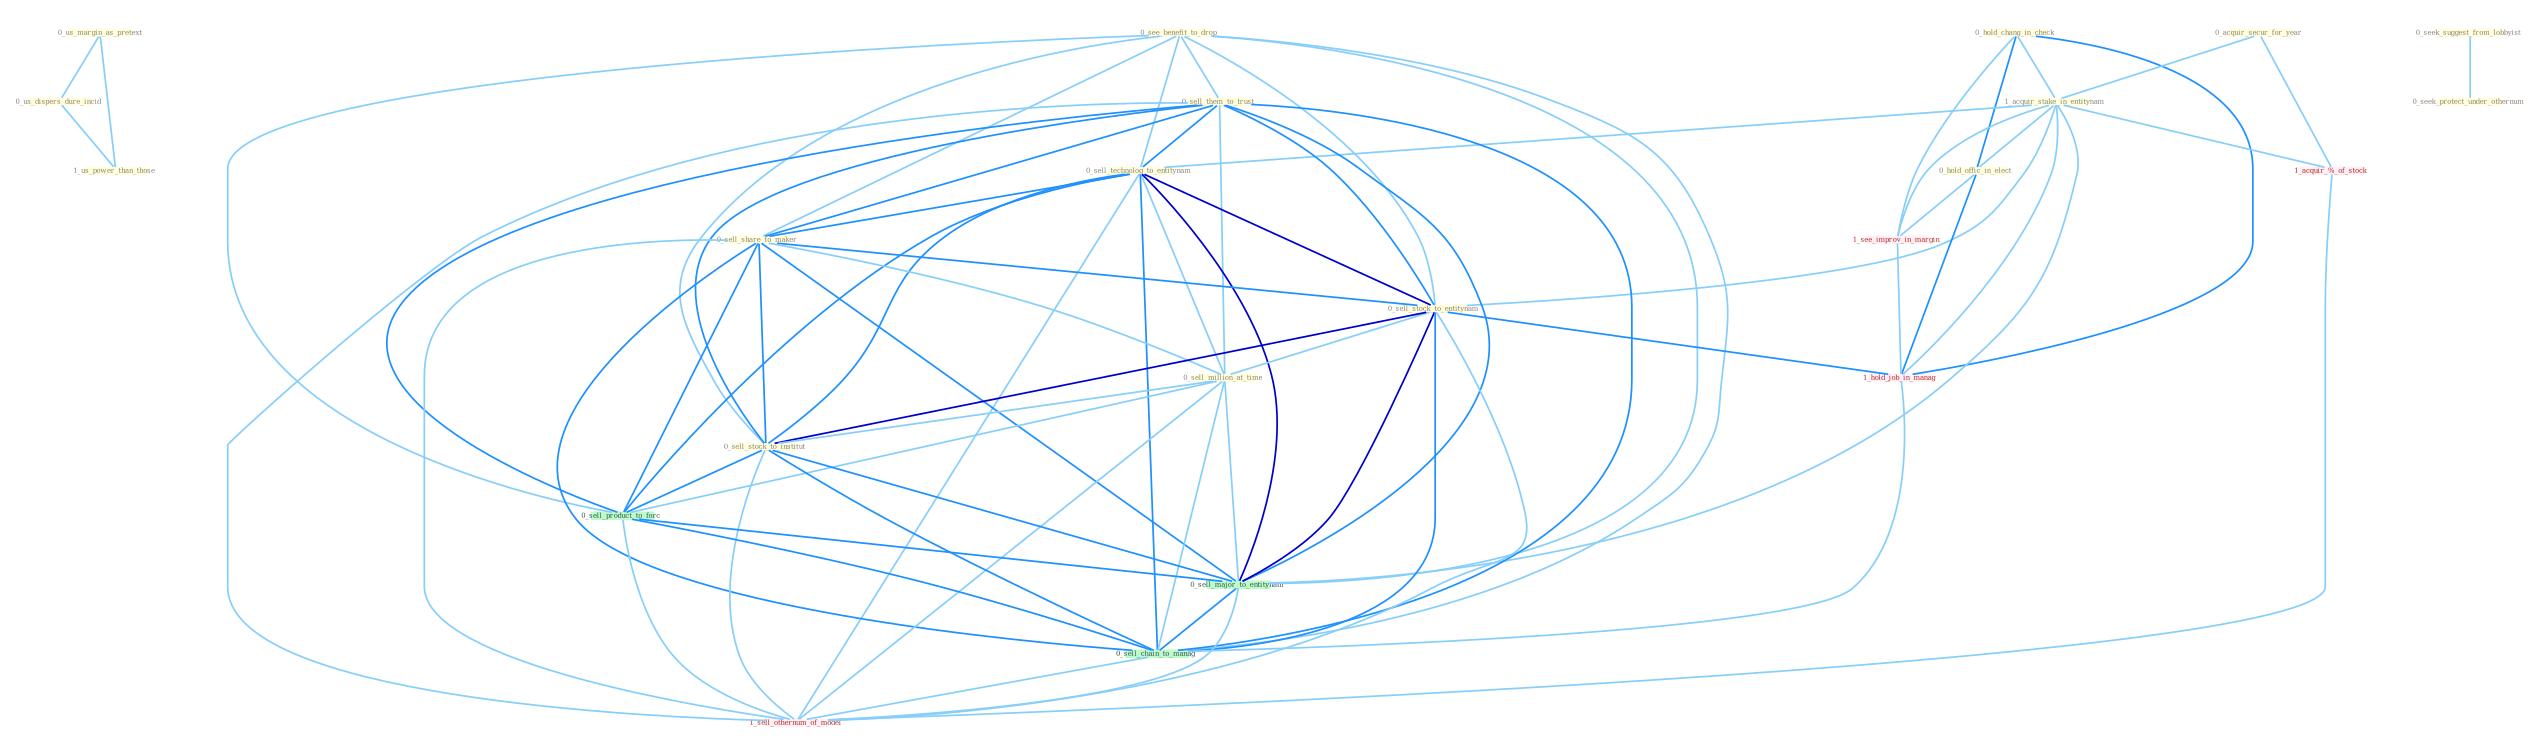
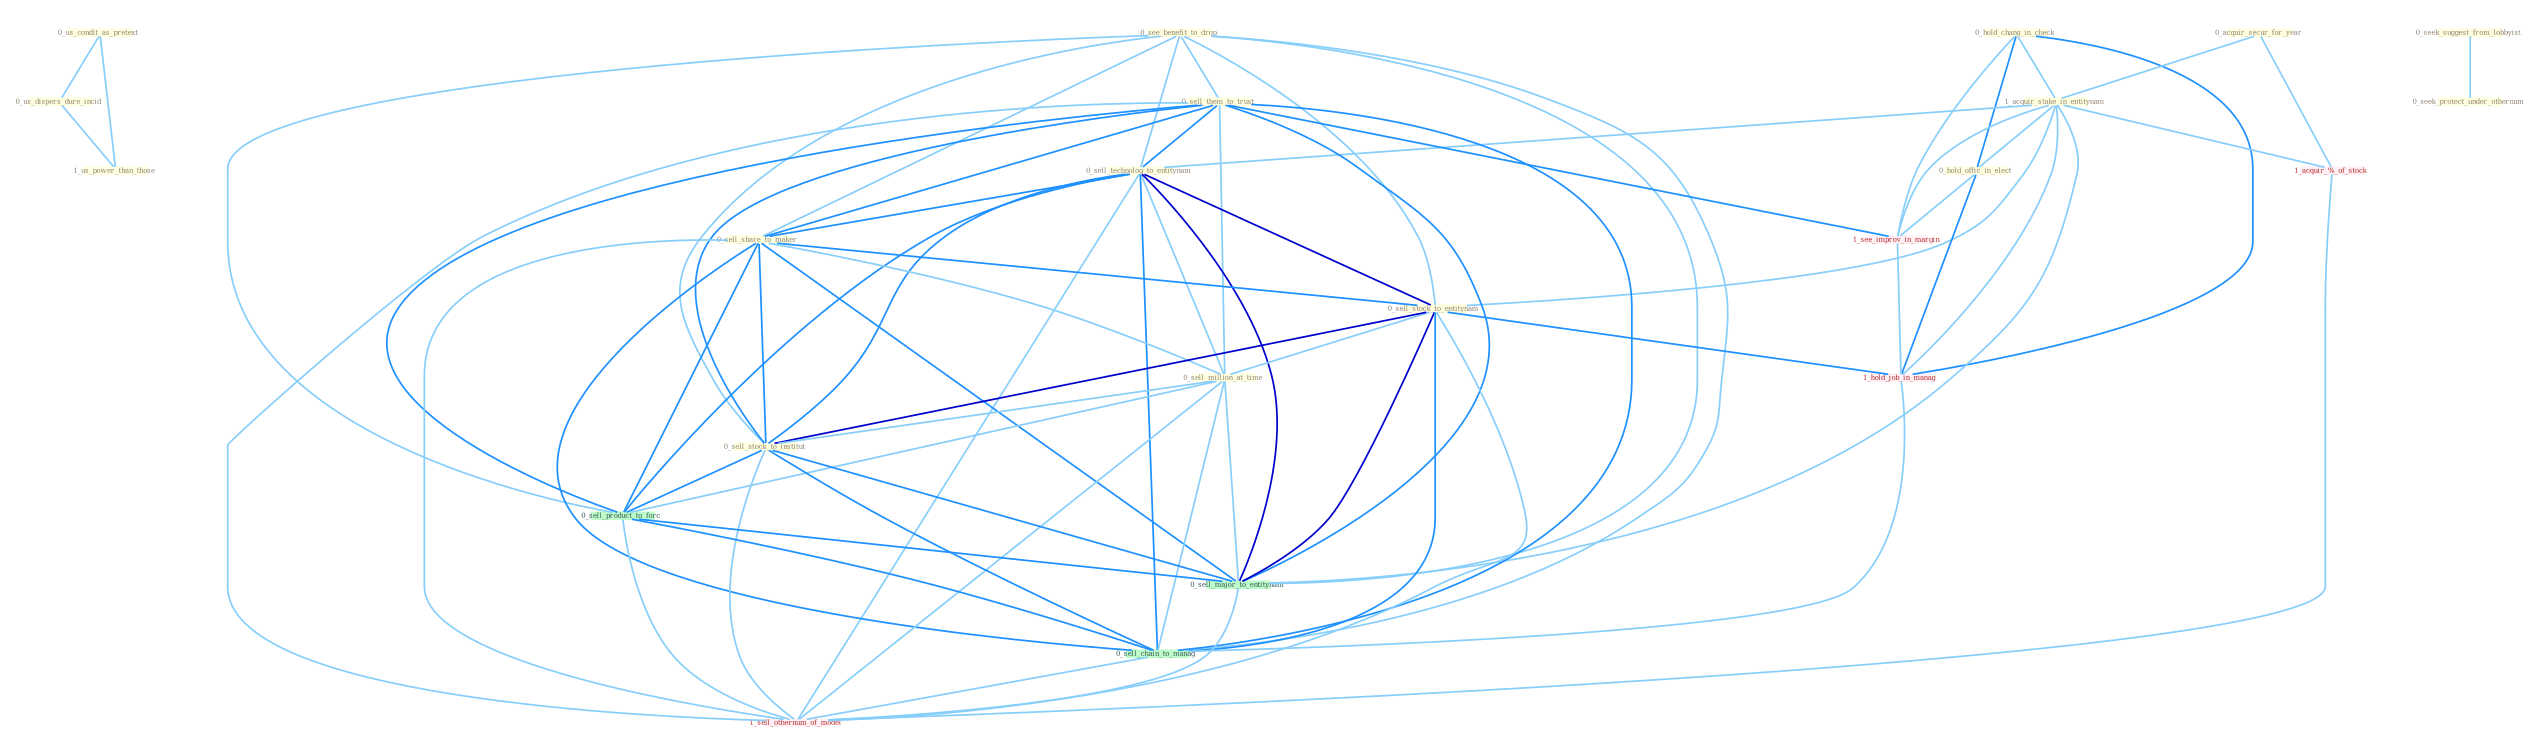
(100, 33) -> (100, 33)
(1347, 186) -> (1559, 171)
(1198, 619) -> none
